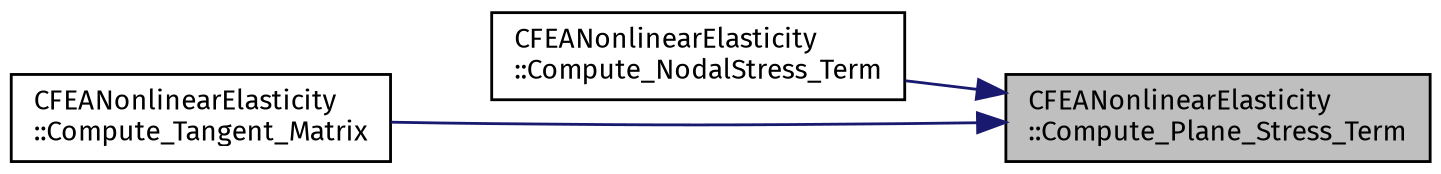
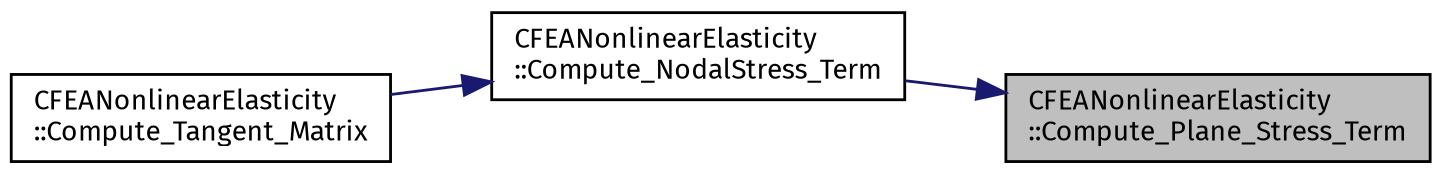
(684, 125) -> (427, 90)
